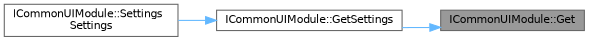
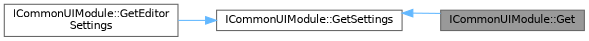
(91, 20) -> (91, 20)
(416, 28) -> (427, 13)
